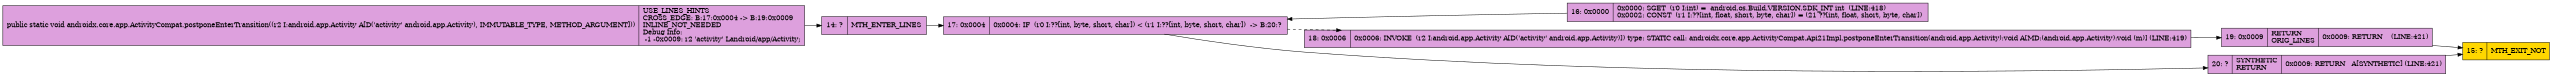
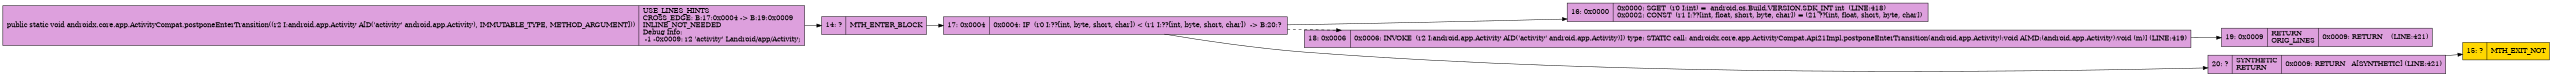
(1430, 16) -> (1425, 22)
(886, 25) -> (886, 25)
(2445, 46) -> none
